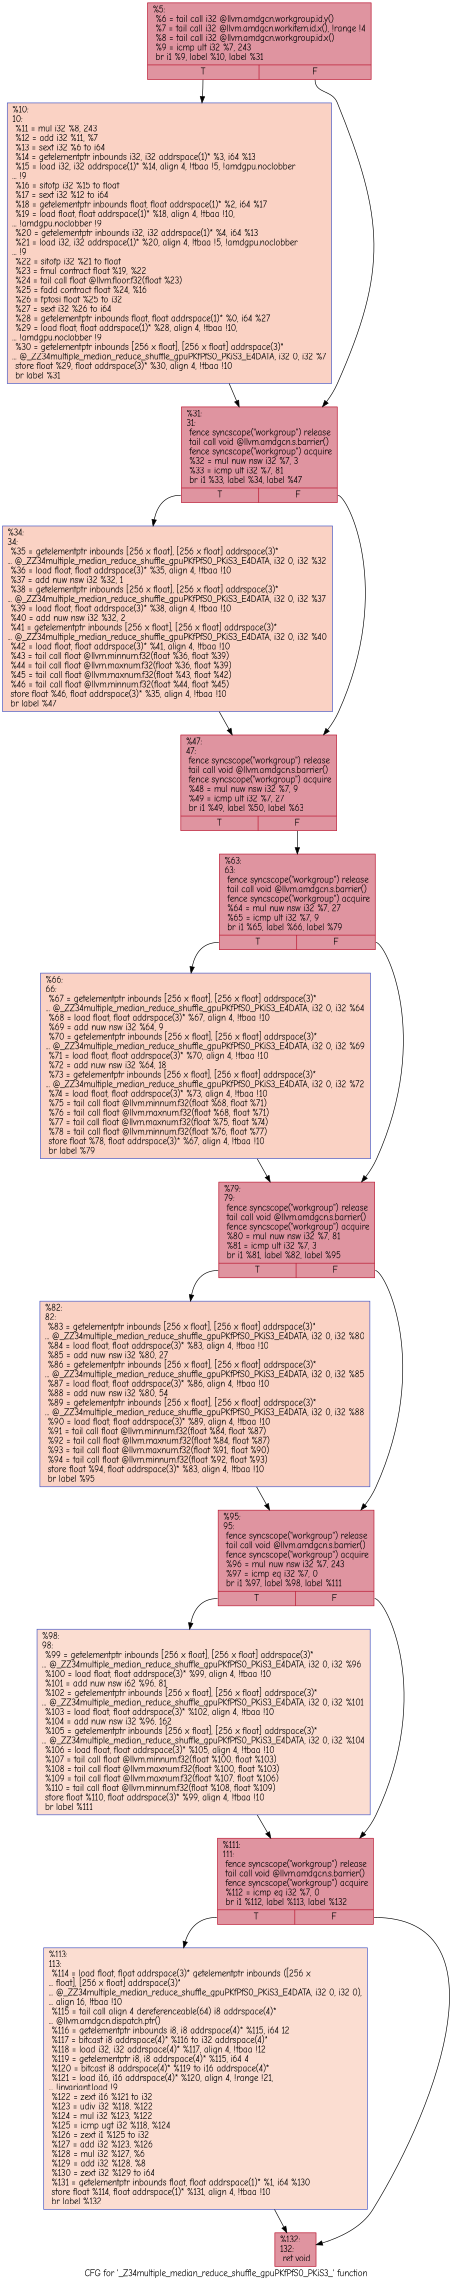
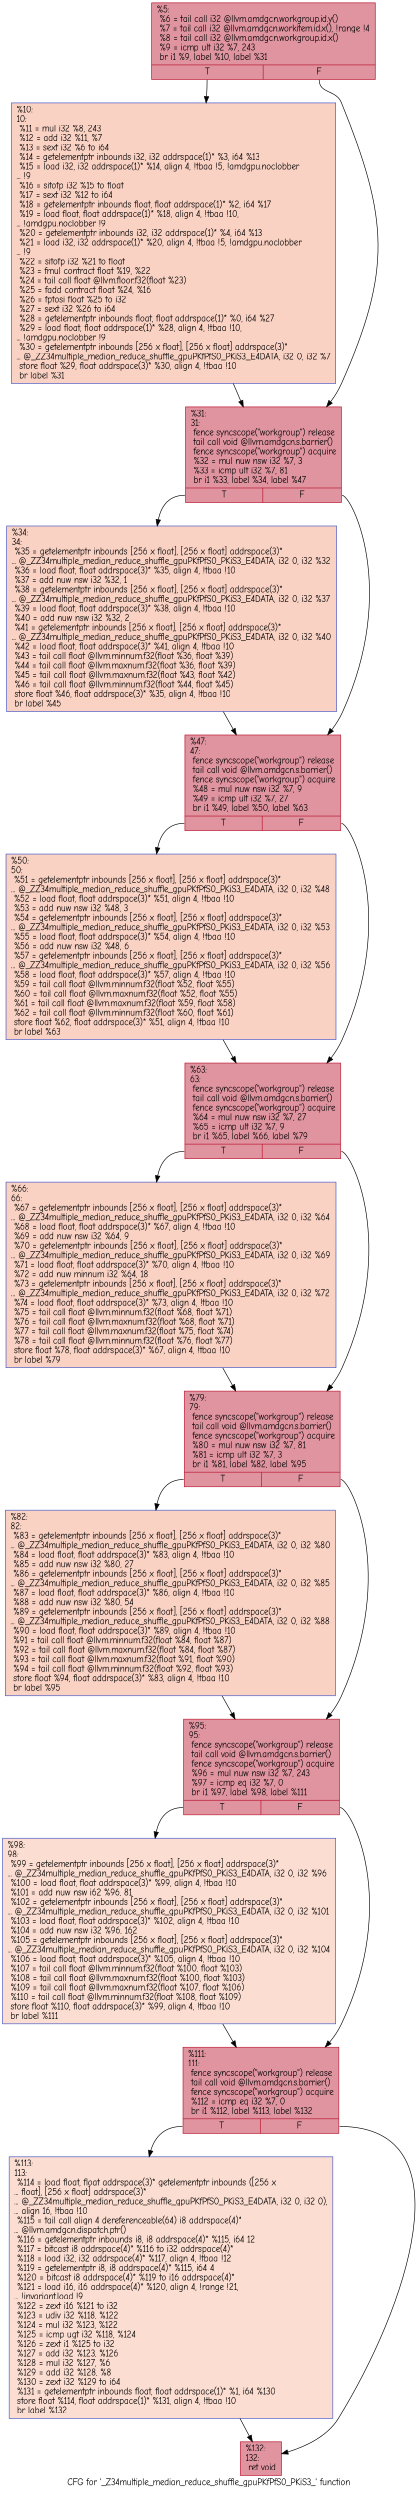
(32, 704) -> (37, 704)
none -> (171, 947)
(106, 1066) -> (80, 1275)
